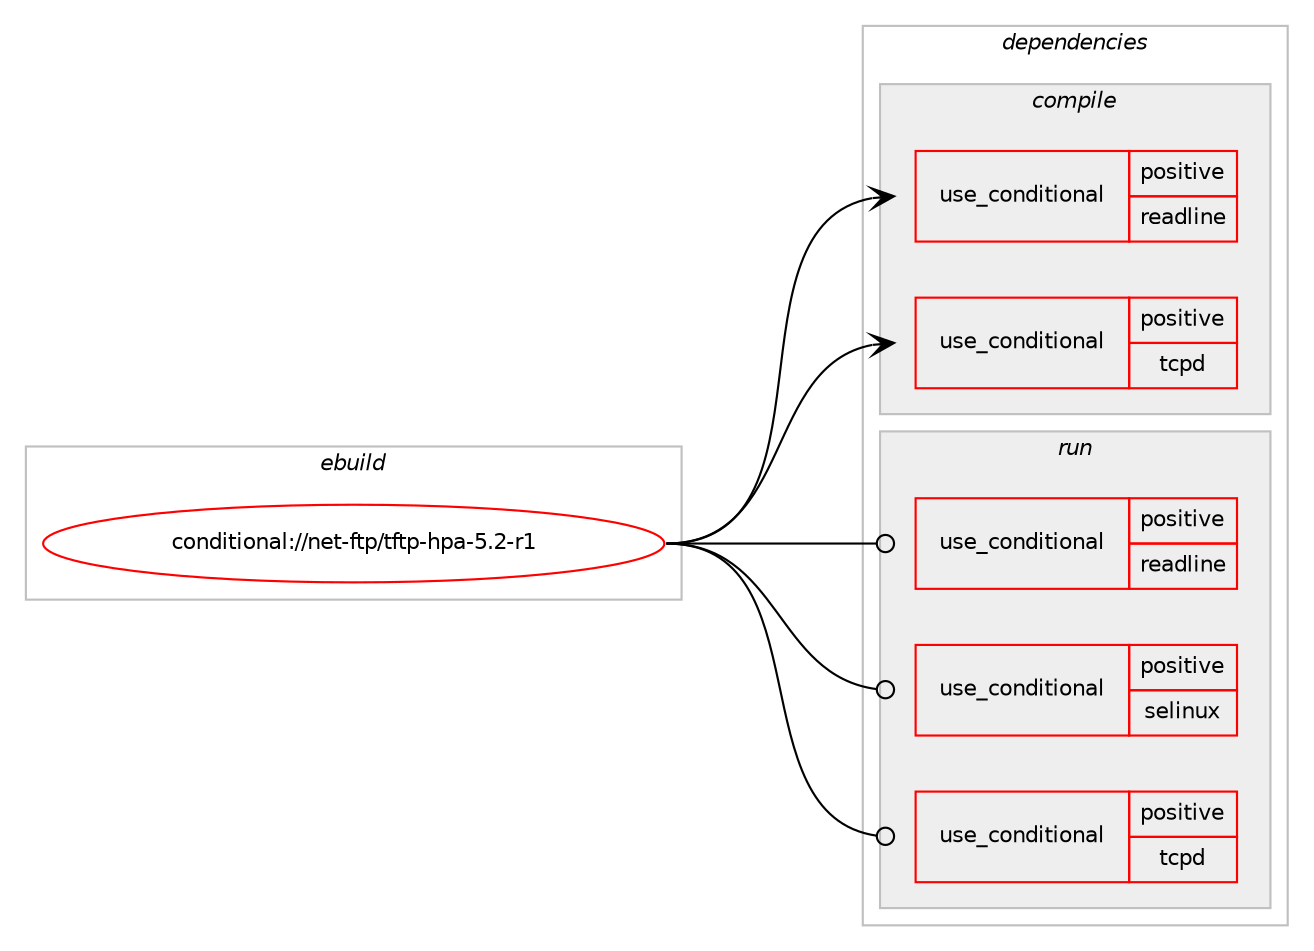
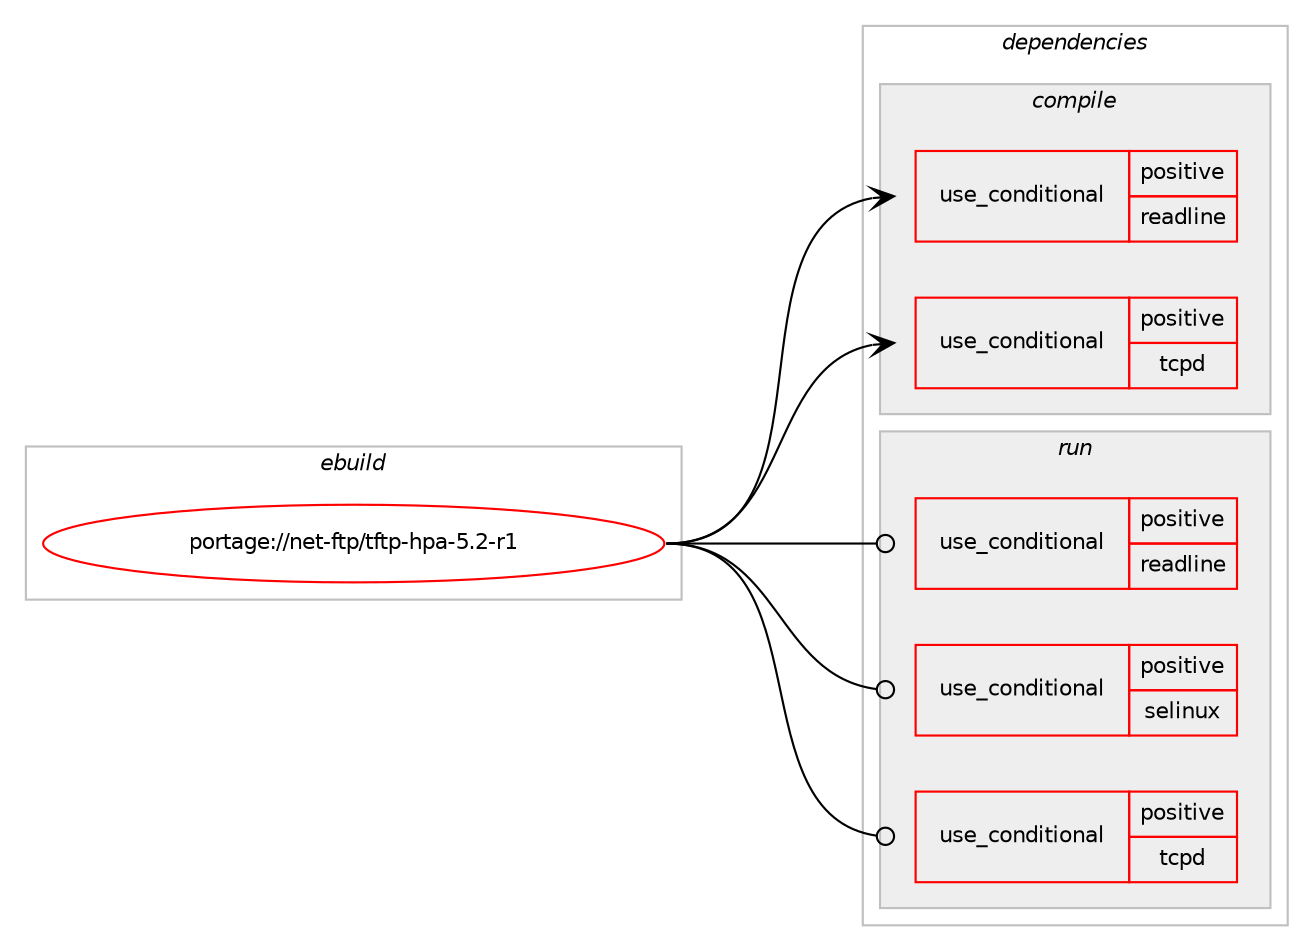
(354, 544) -> (354, 544)
